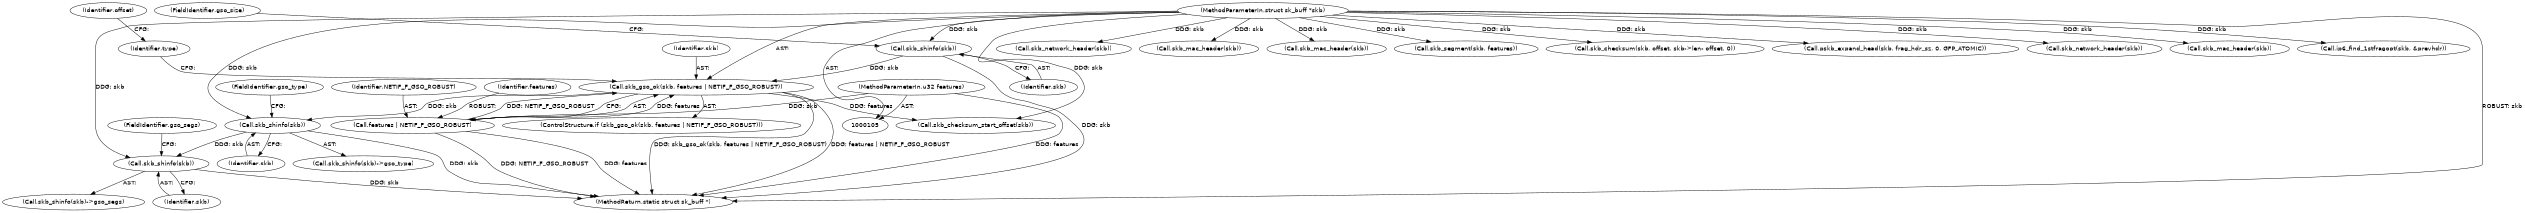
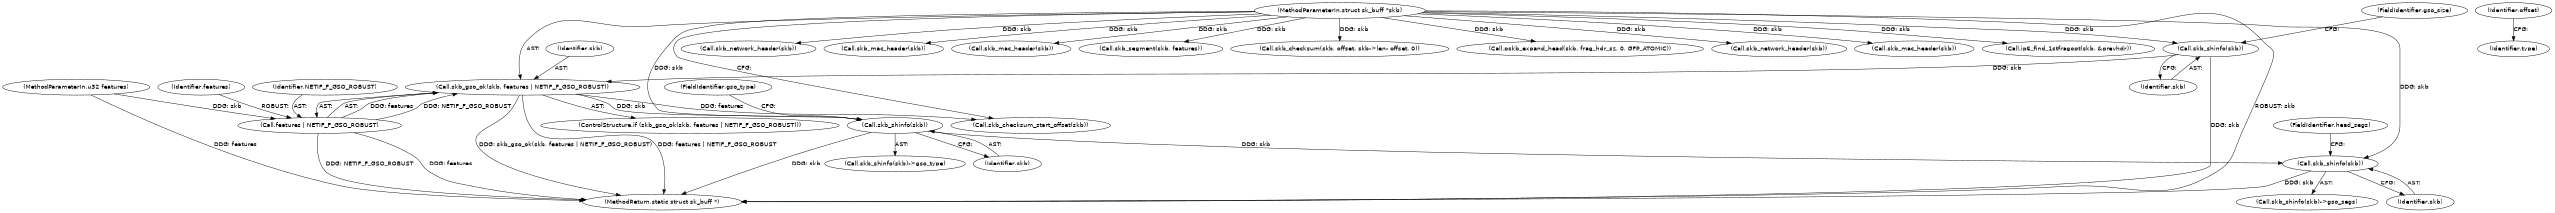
(1088, 68) -> (745, 68)
(384, 78) -> none
(615, 106) -> (327, 106)
(162, 125) -> (2330, 125)
(865, 125) -> none
